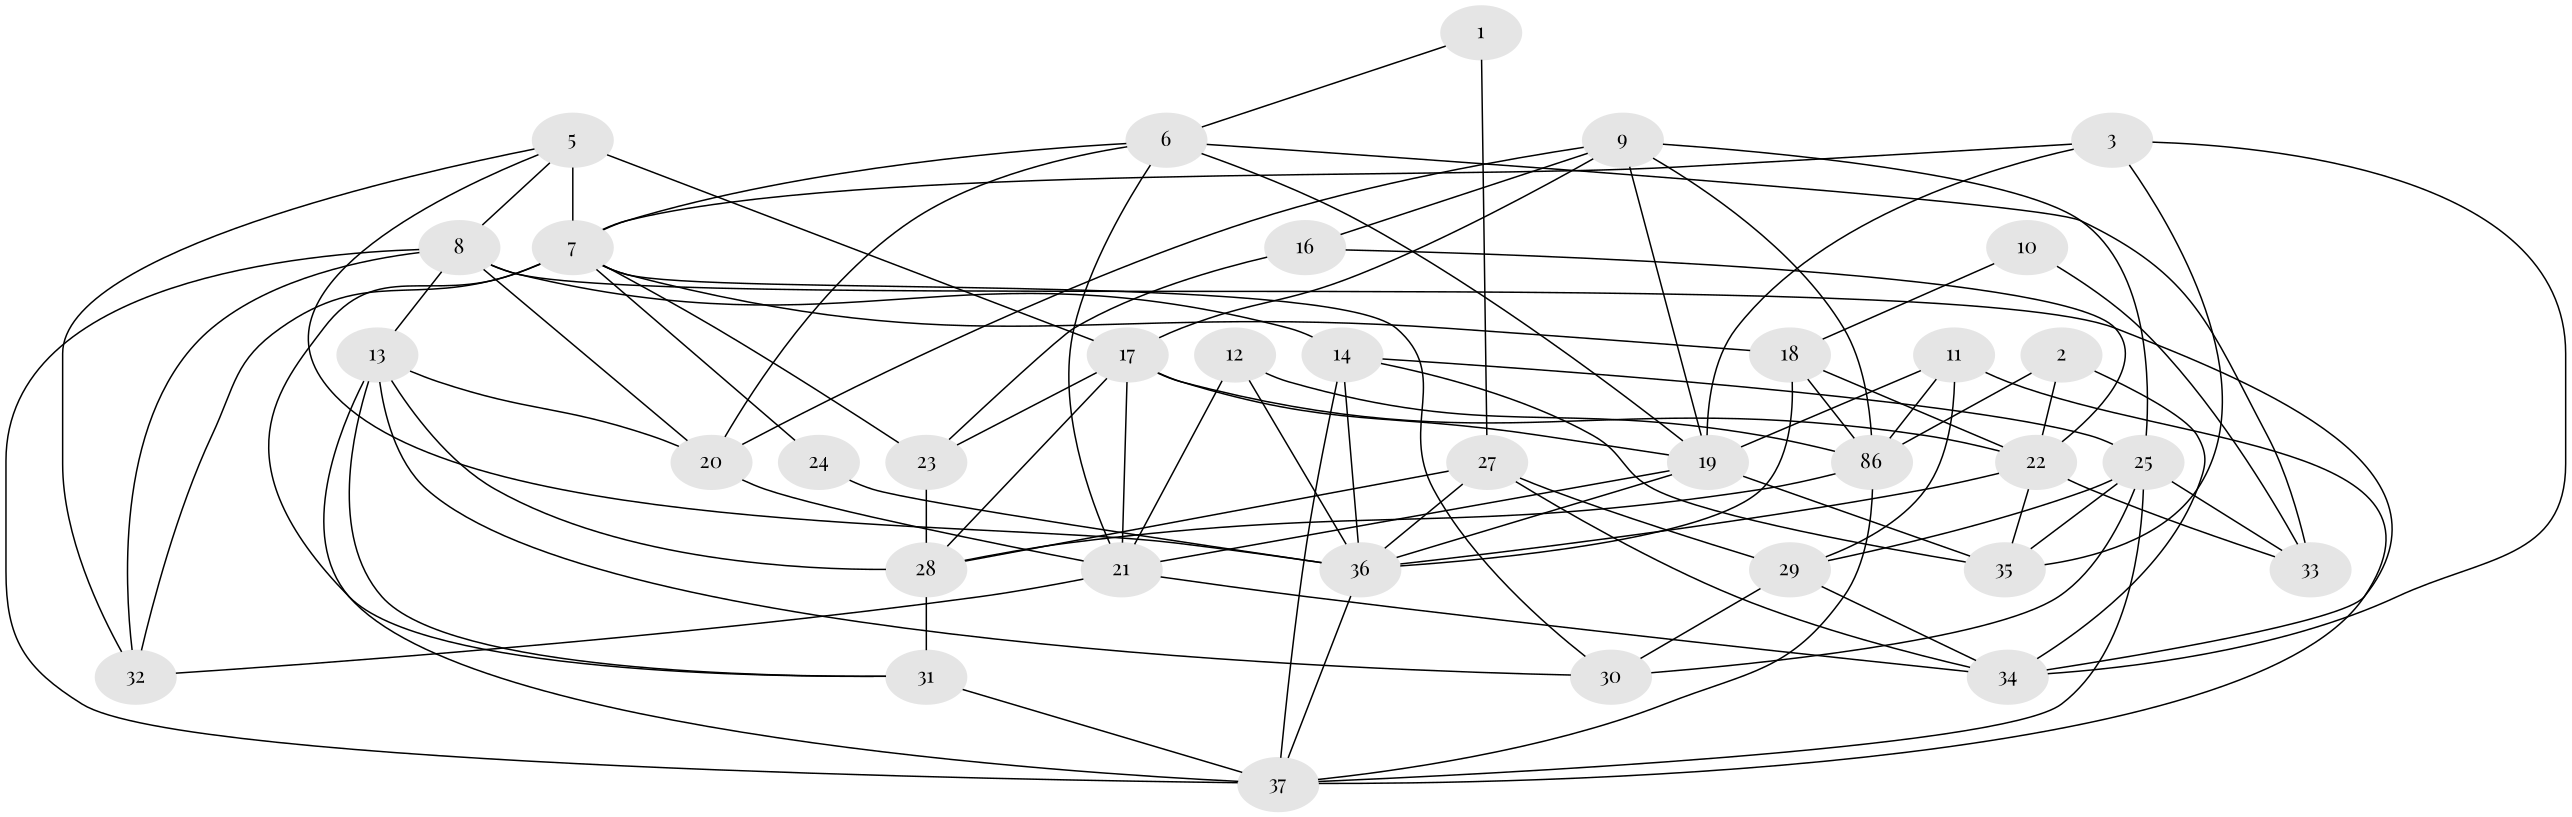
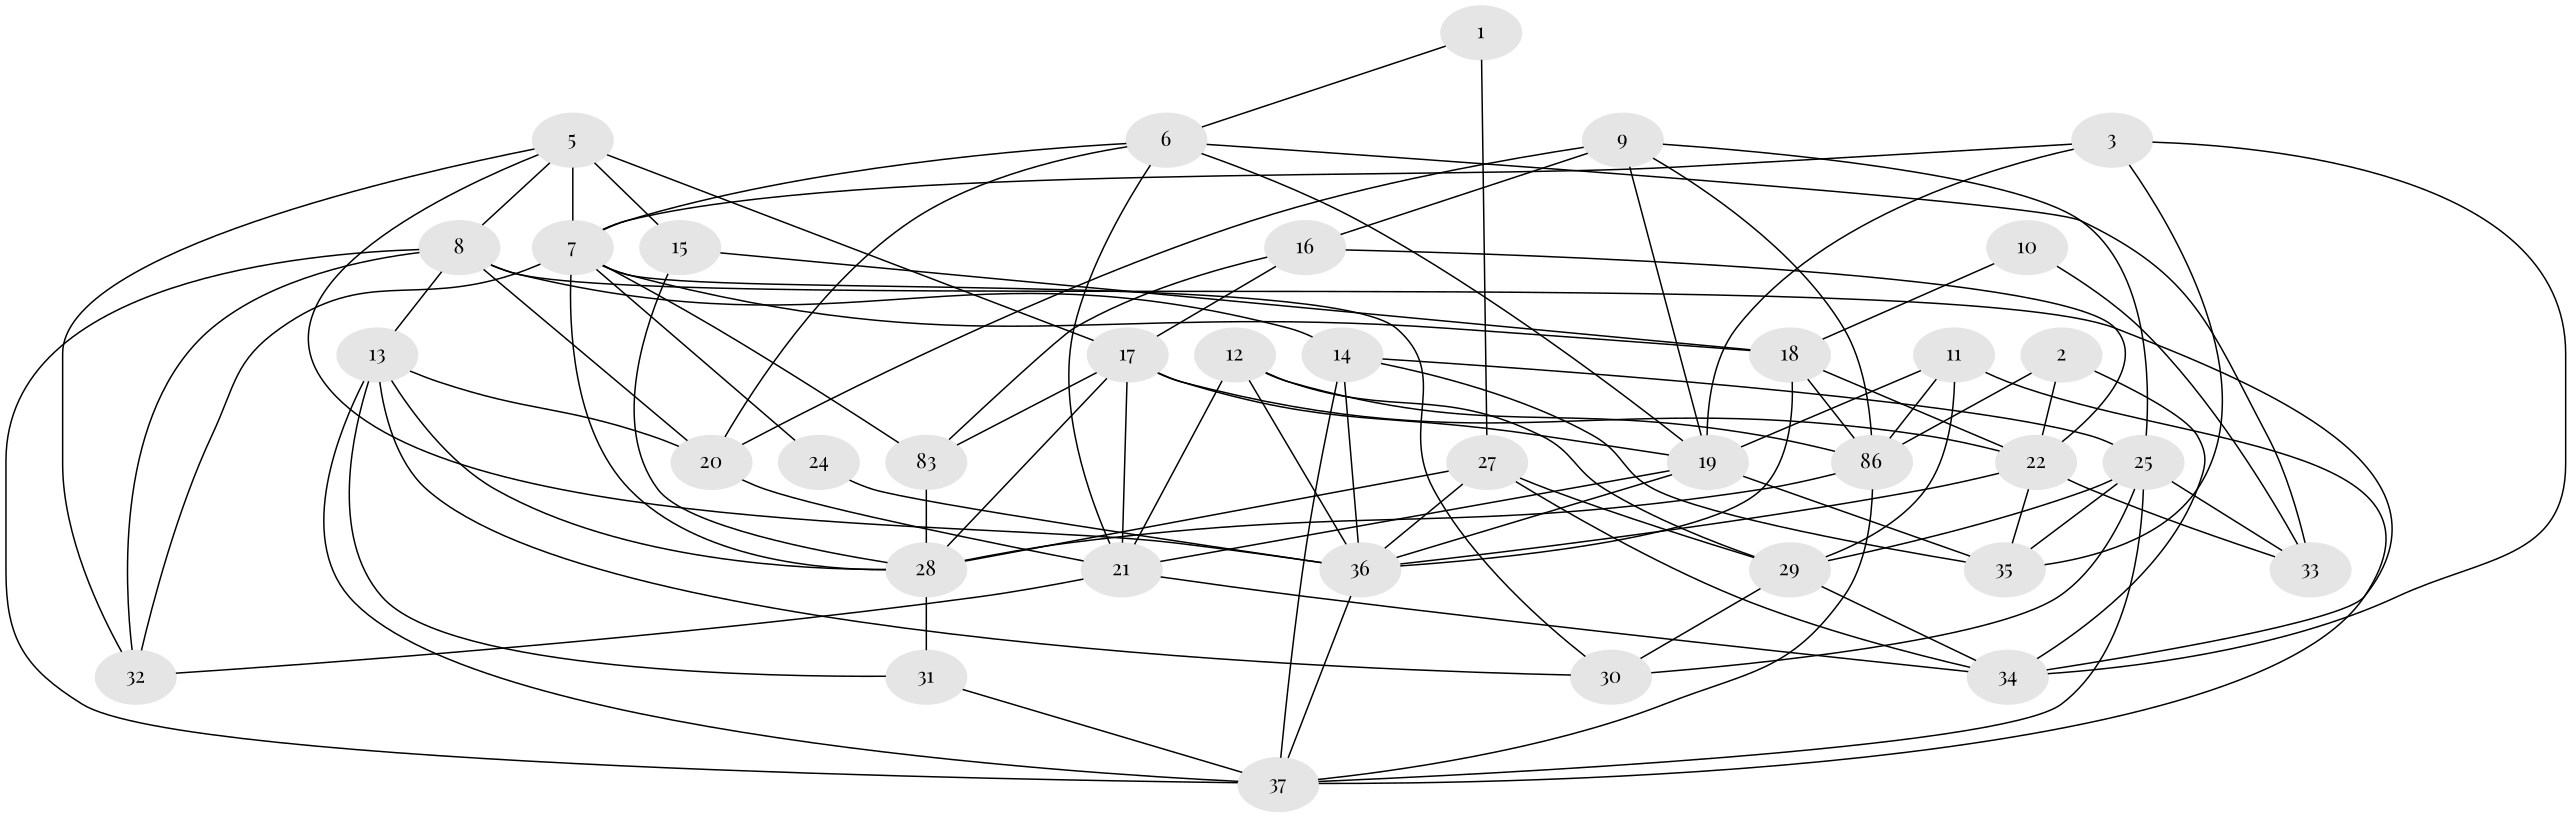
none -> (680, 248)
(1383, 265) -> (1216, 301)
none -> (1569, 456)
(926, 462) -> (926, 462)
(317, 559) -> (629, 488)
